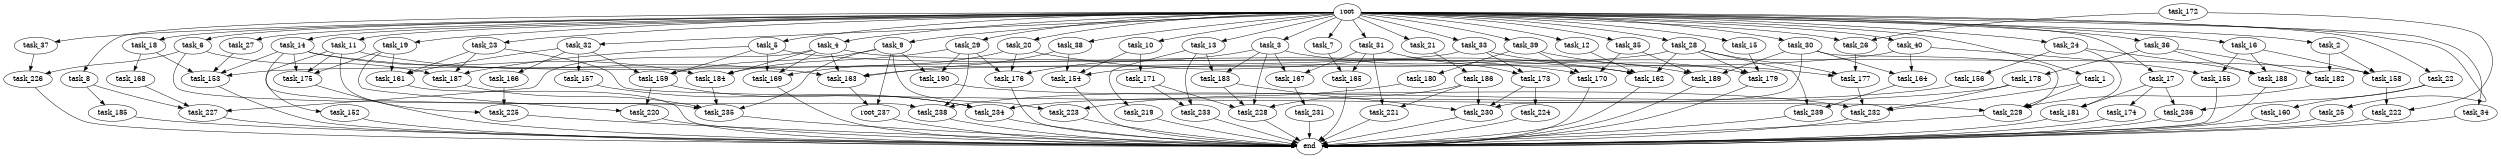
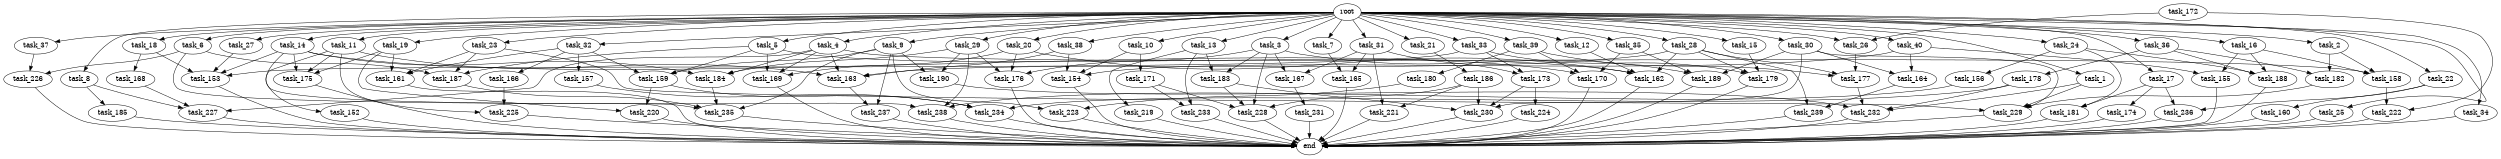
(875, 113) -> (875, 113)
